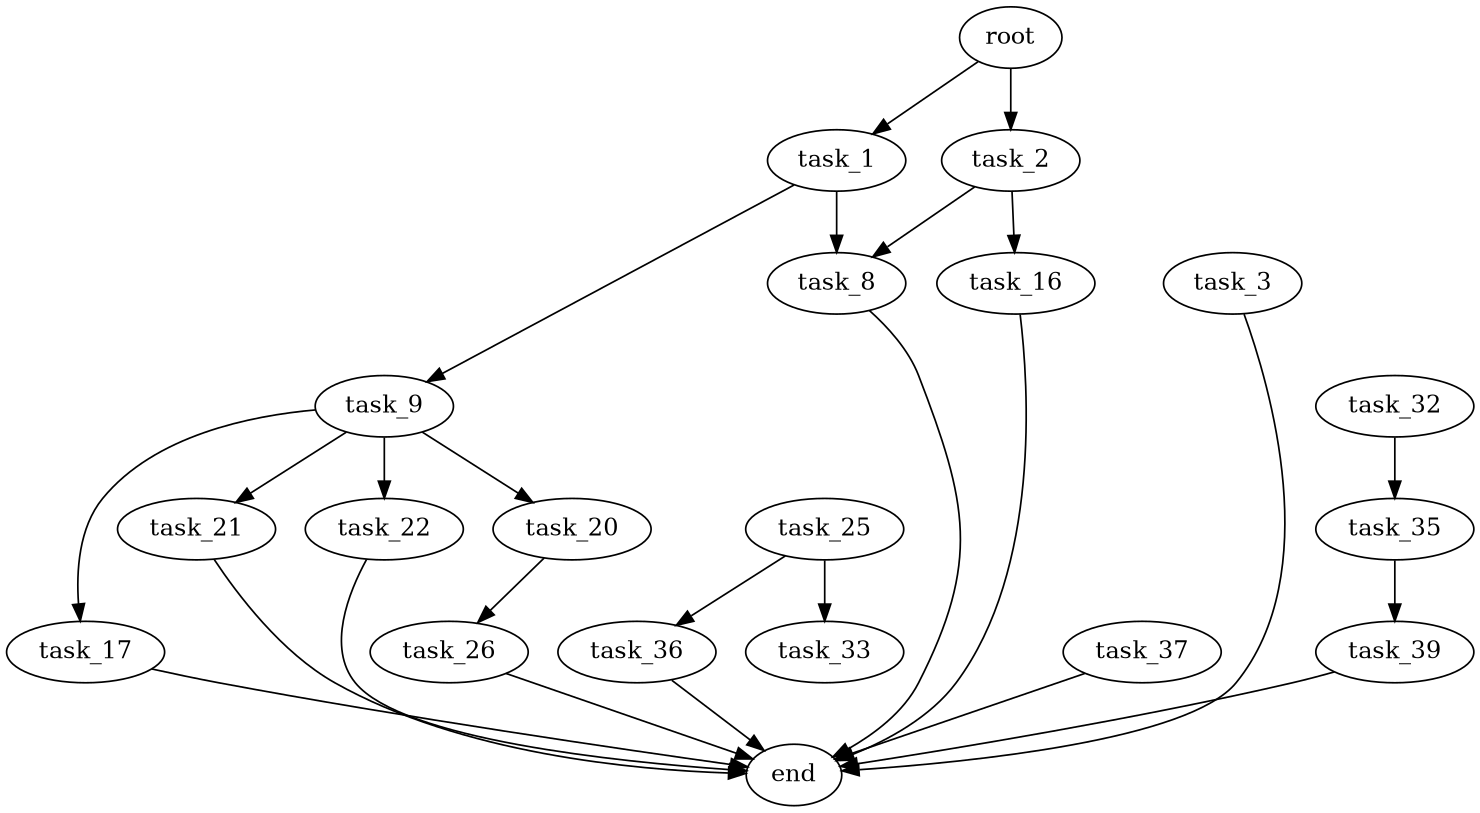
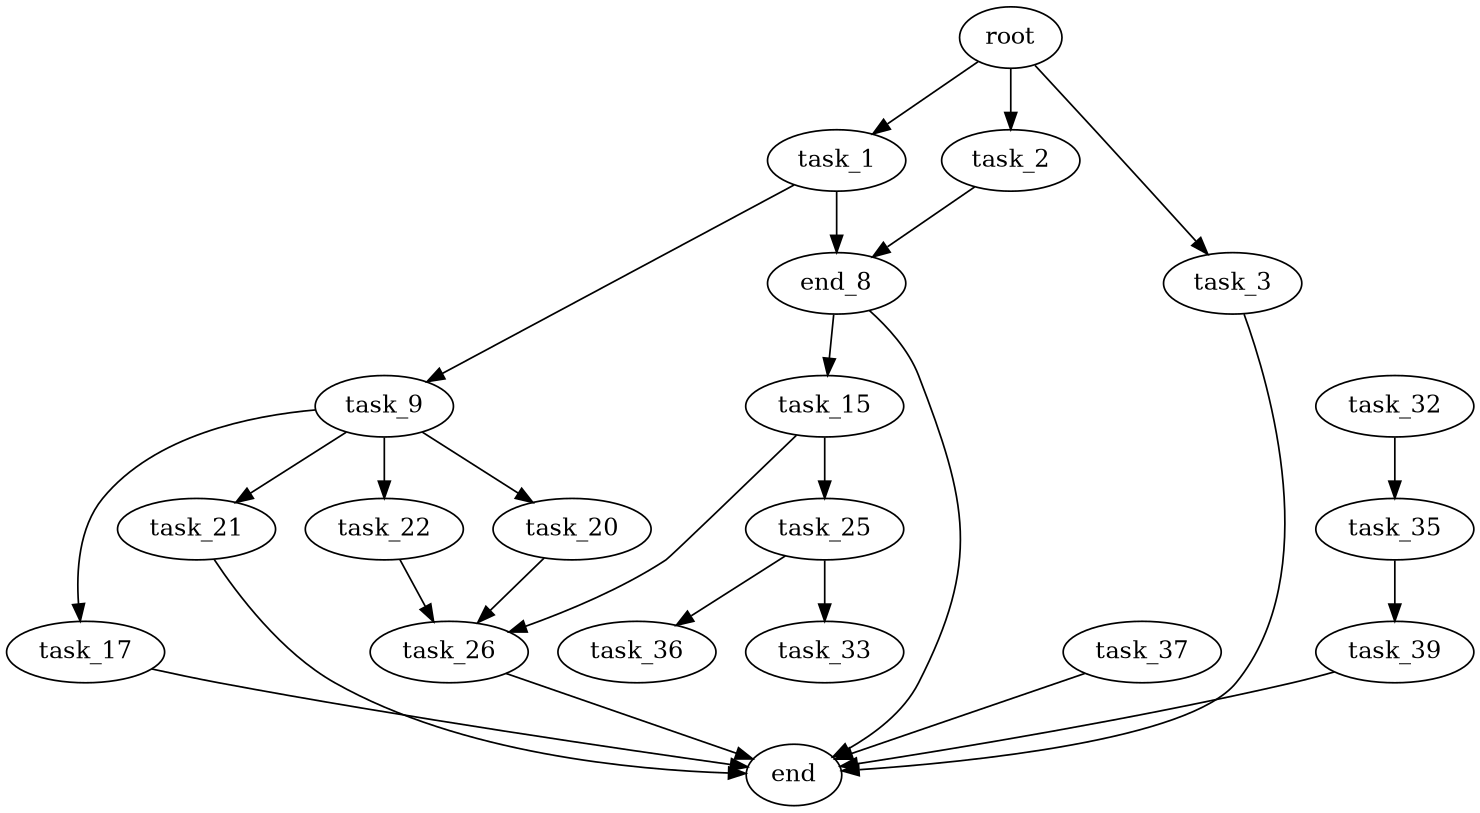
none -> (1116, 153)
(837, 283) -> (837, 283)
(1016, 283) -> none
none -> (825, 406)
(711, 710) -> none
(472, 735) -> (413, 583)
